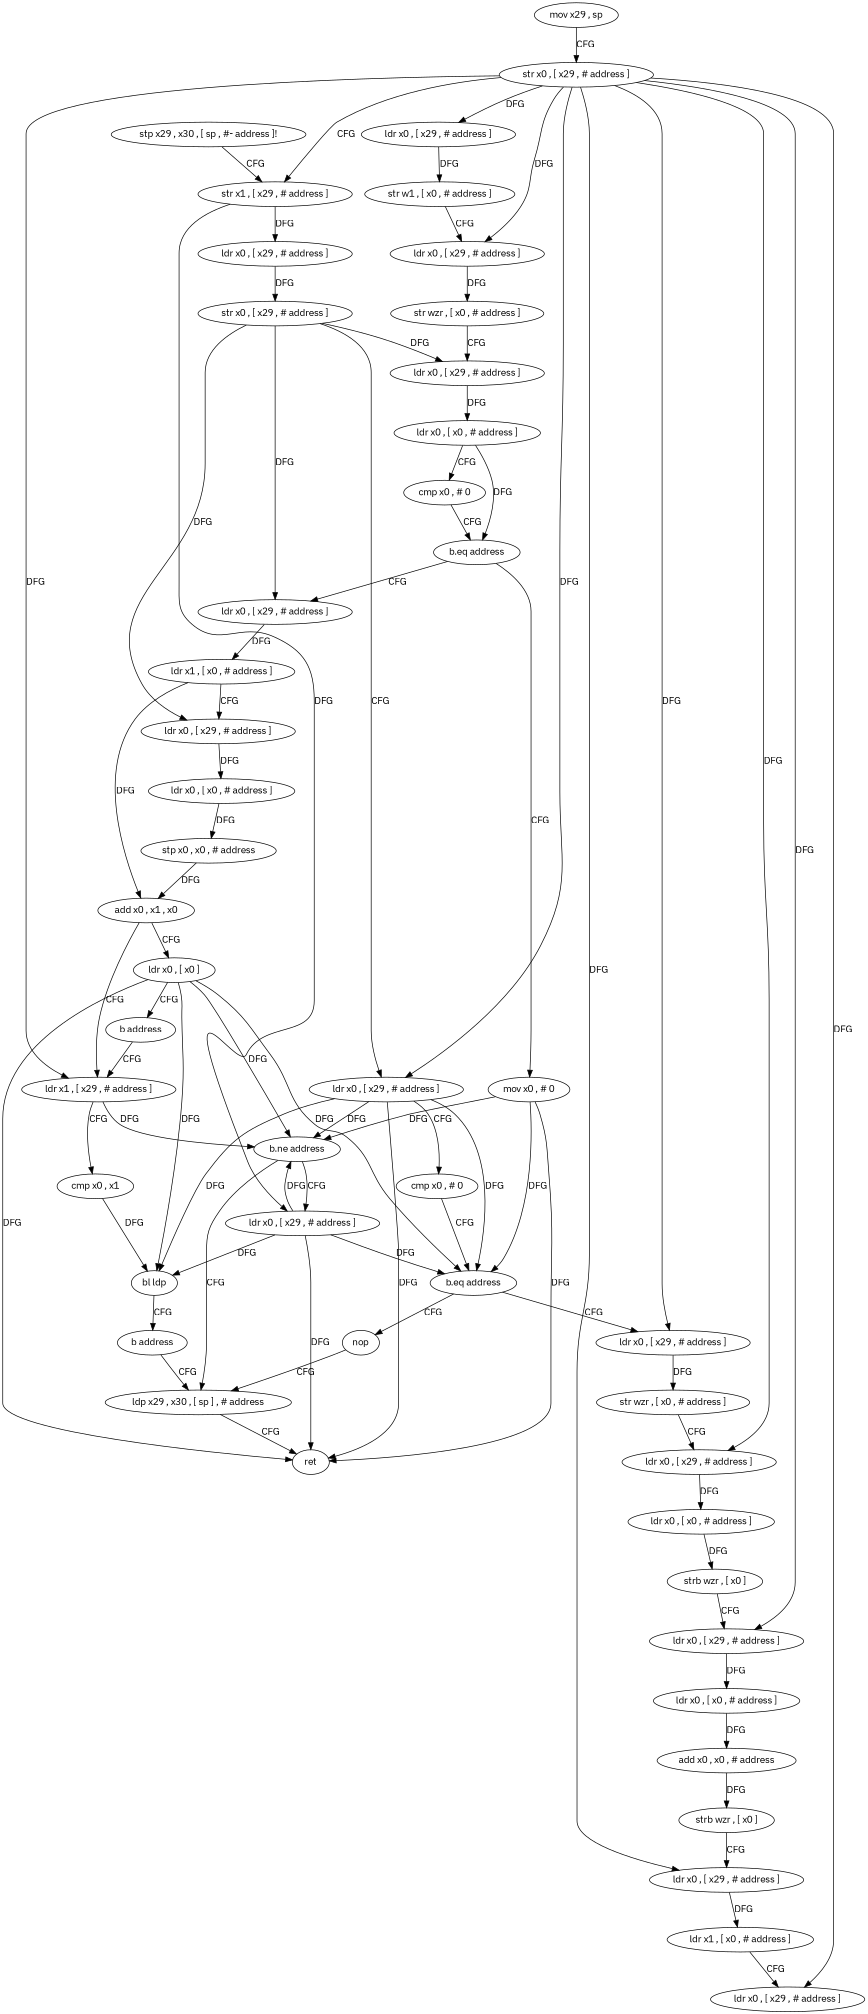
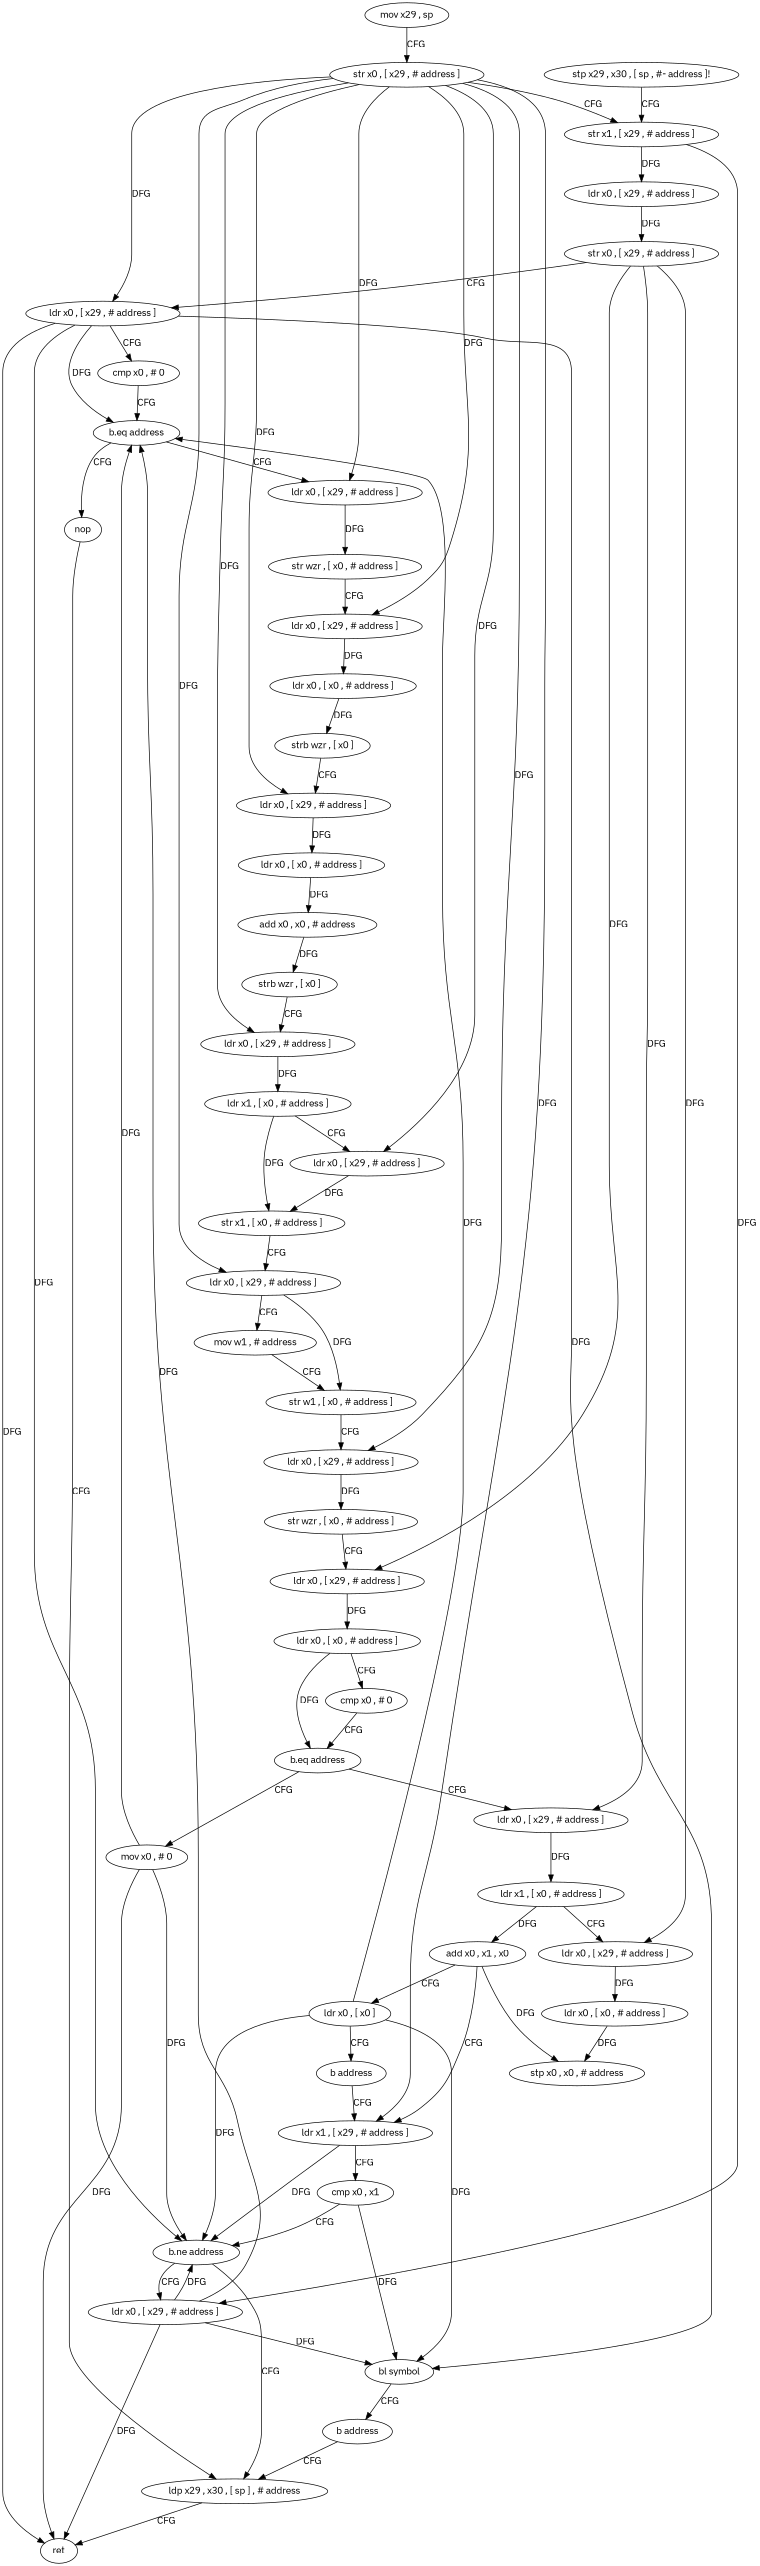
(180, 878) -> (510, 2018)
none -> (272, 1223)
(154, 1283) -> (399, 2372)
(3, 1301) -> none
none -> (255, 1343)
none -> (291, 2229)
